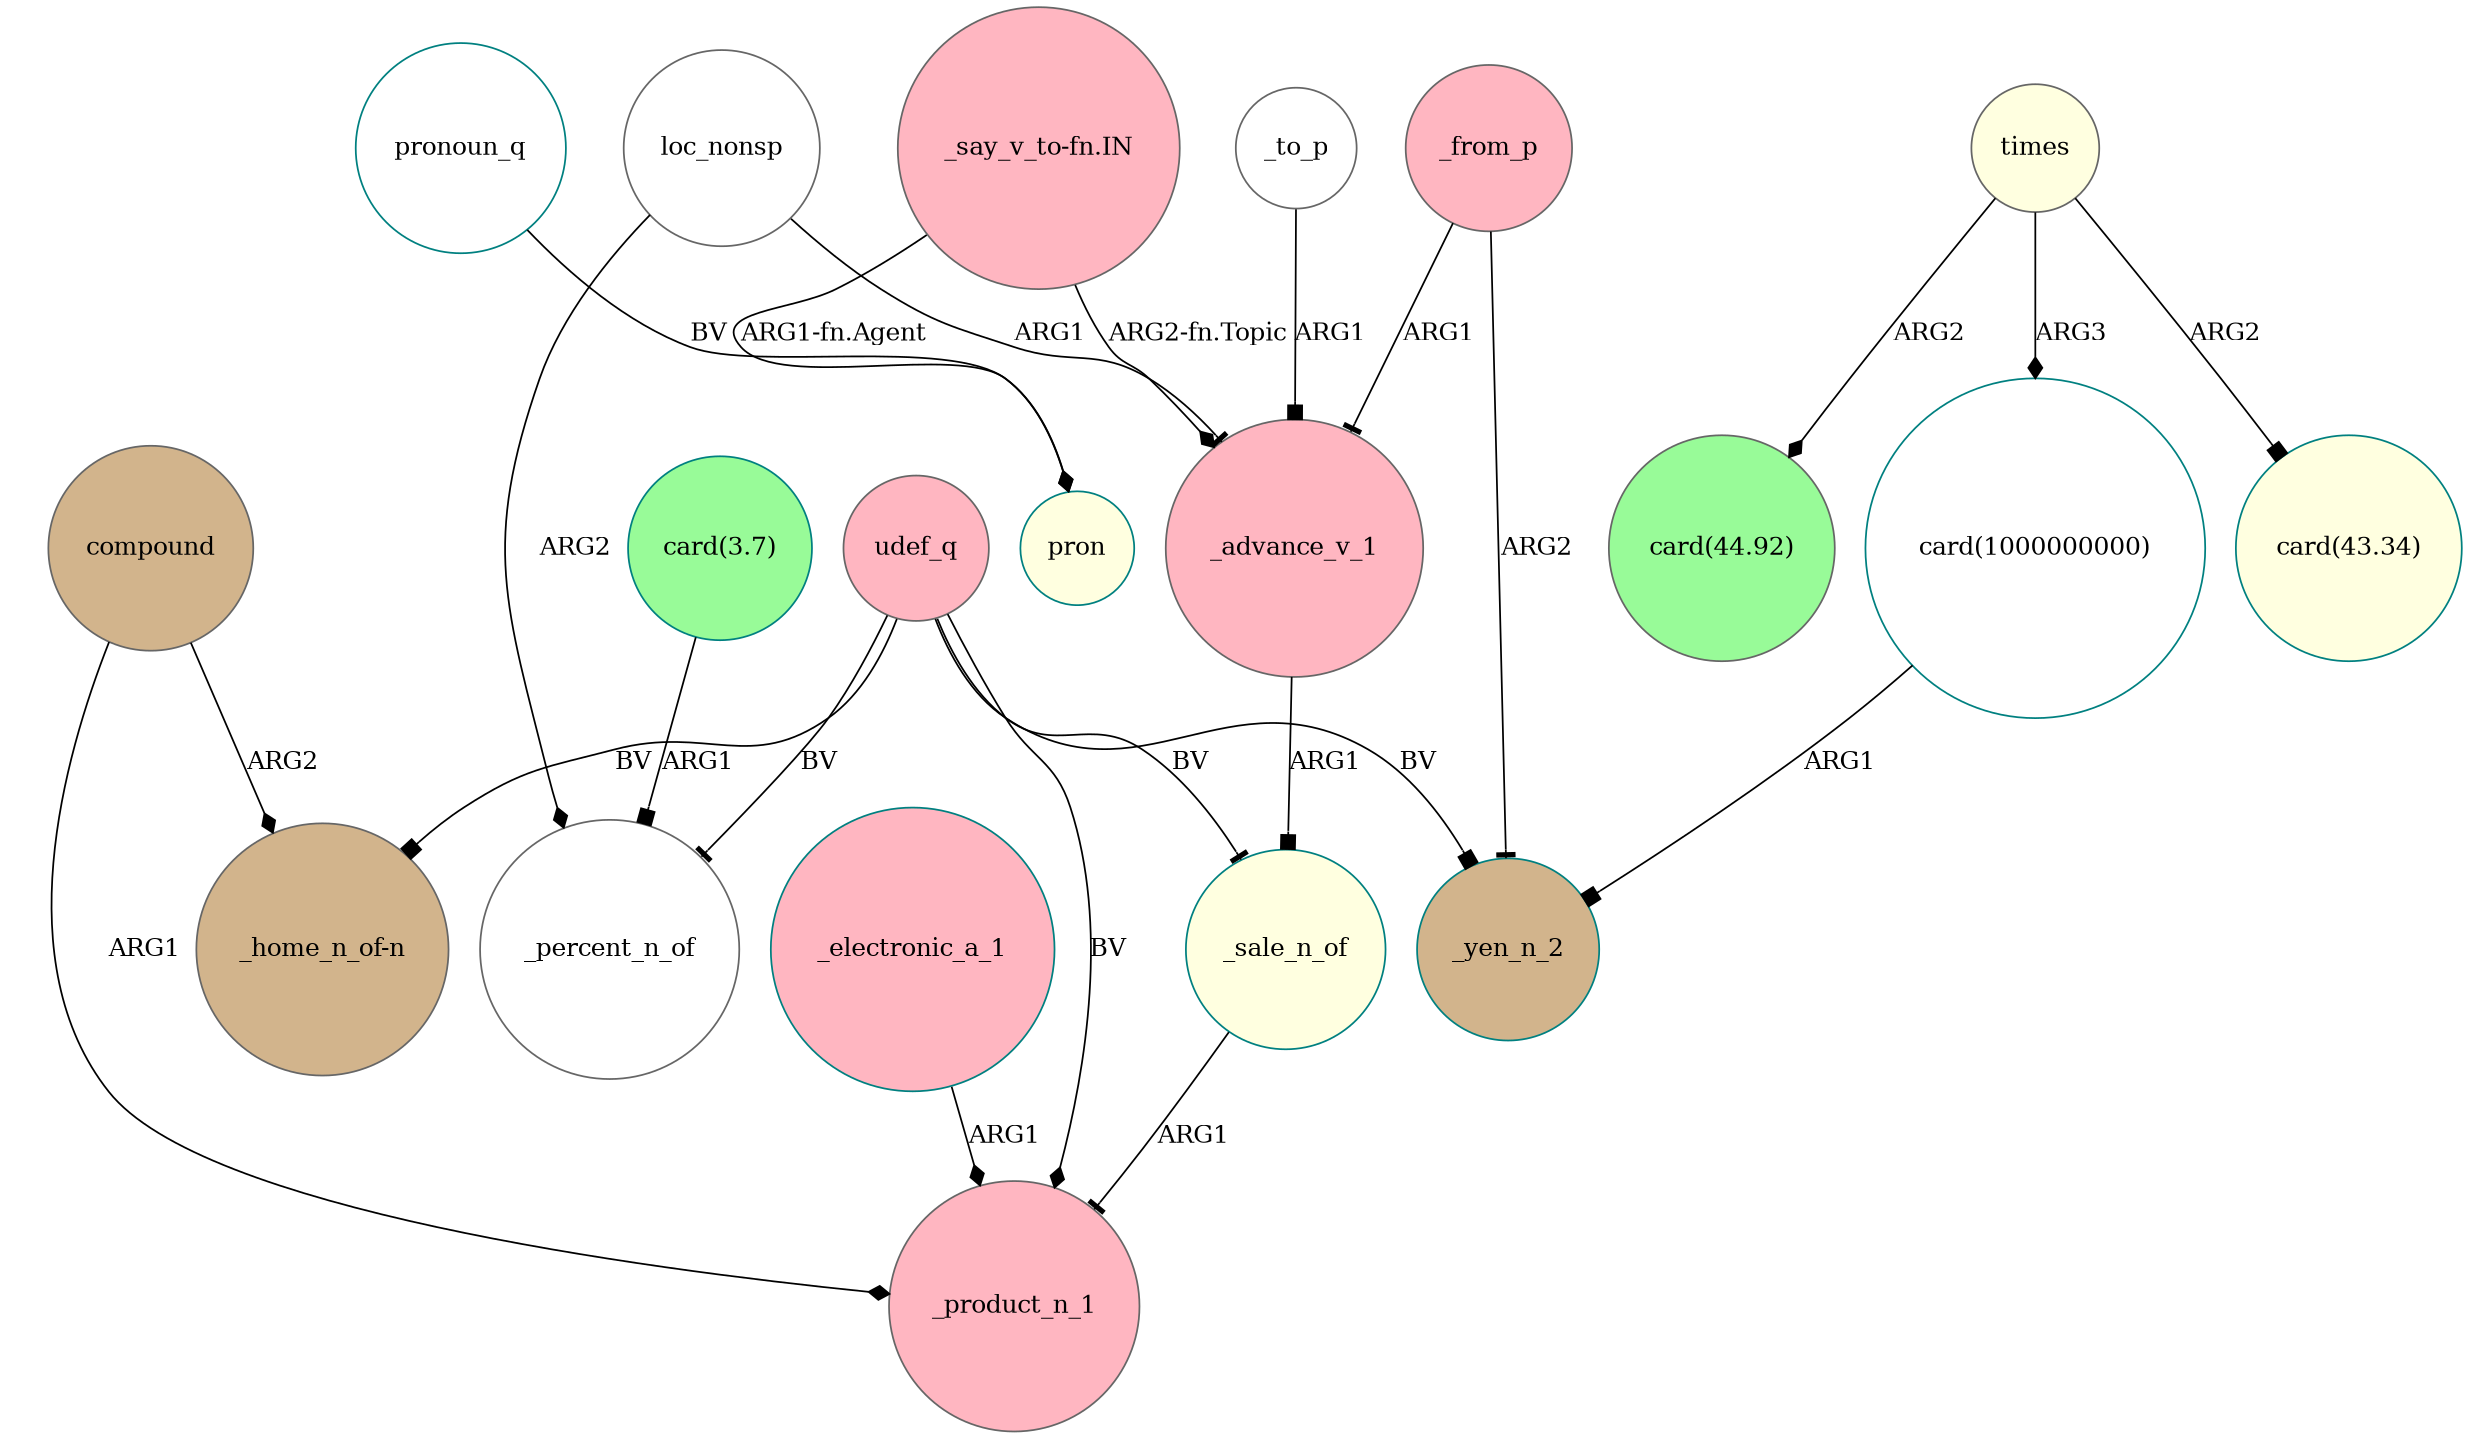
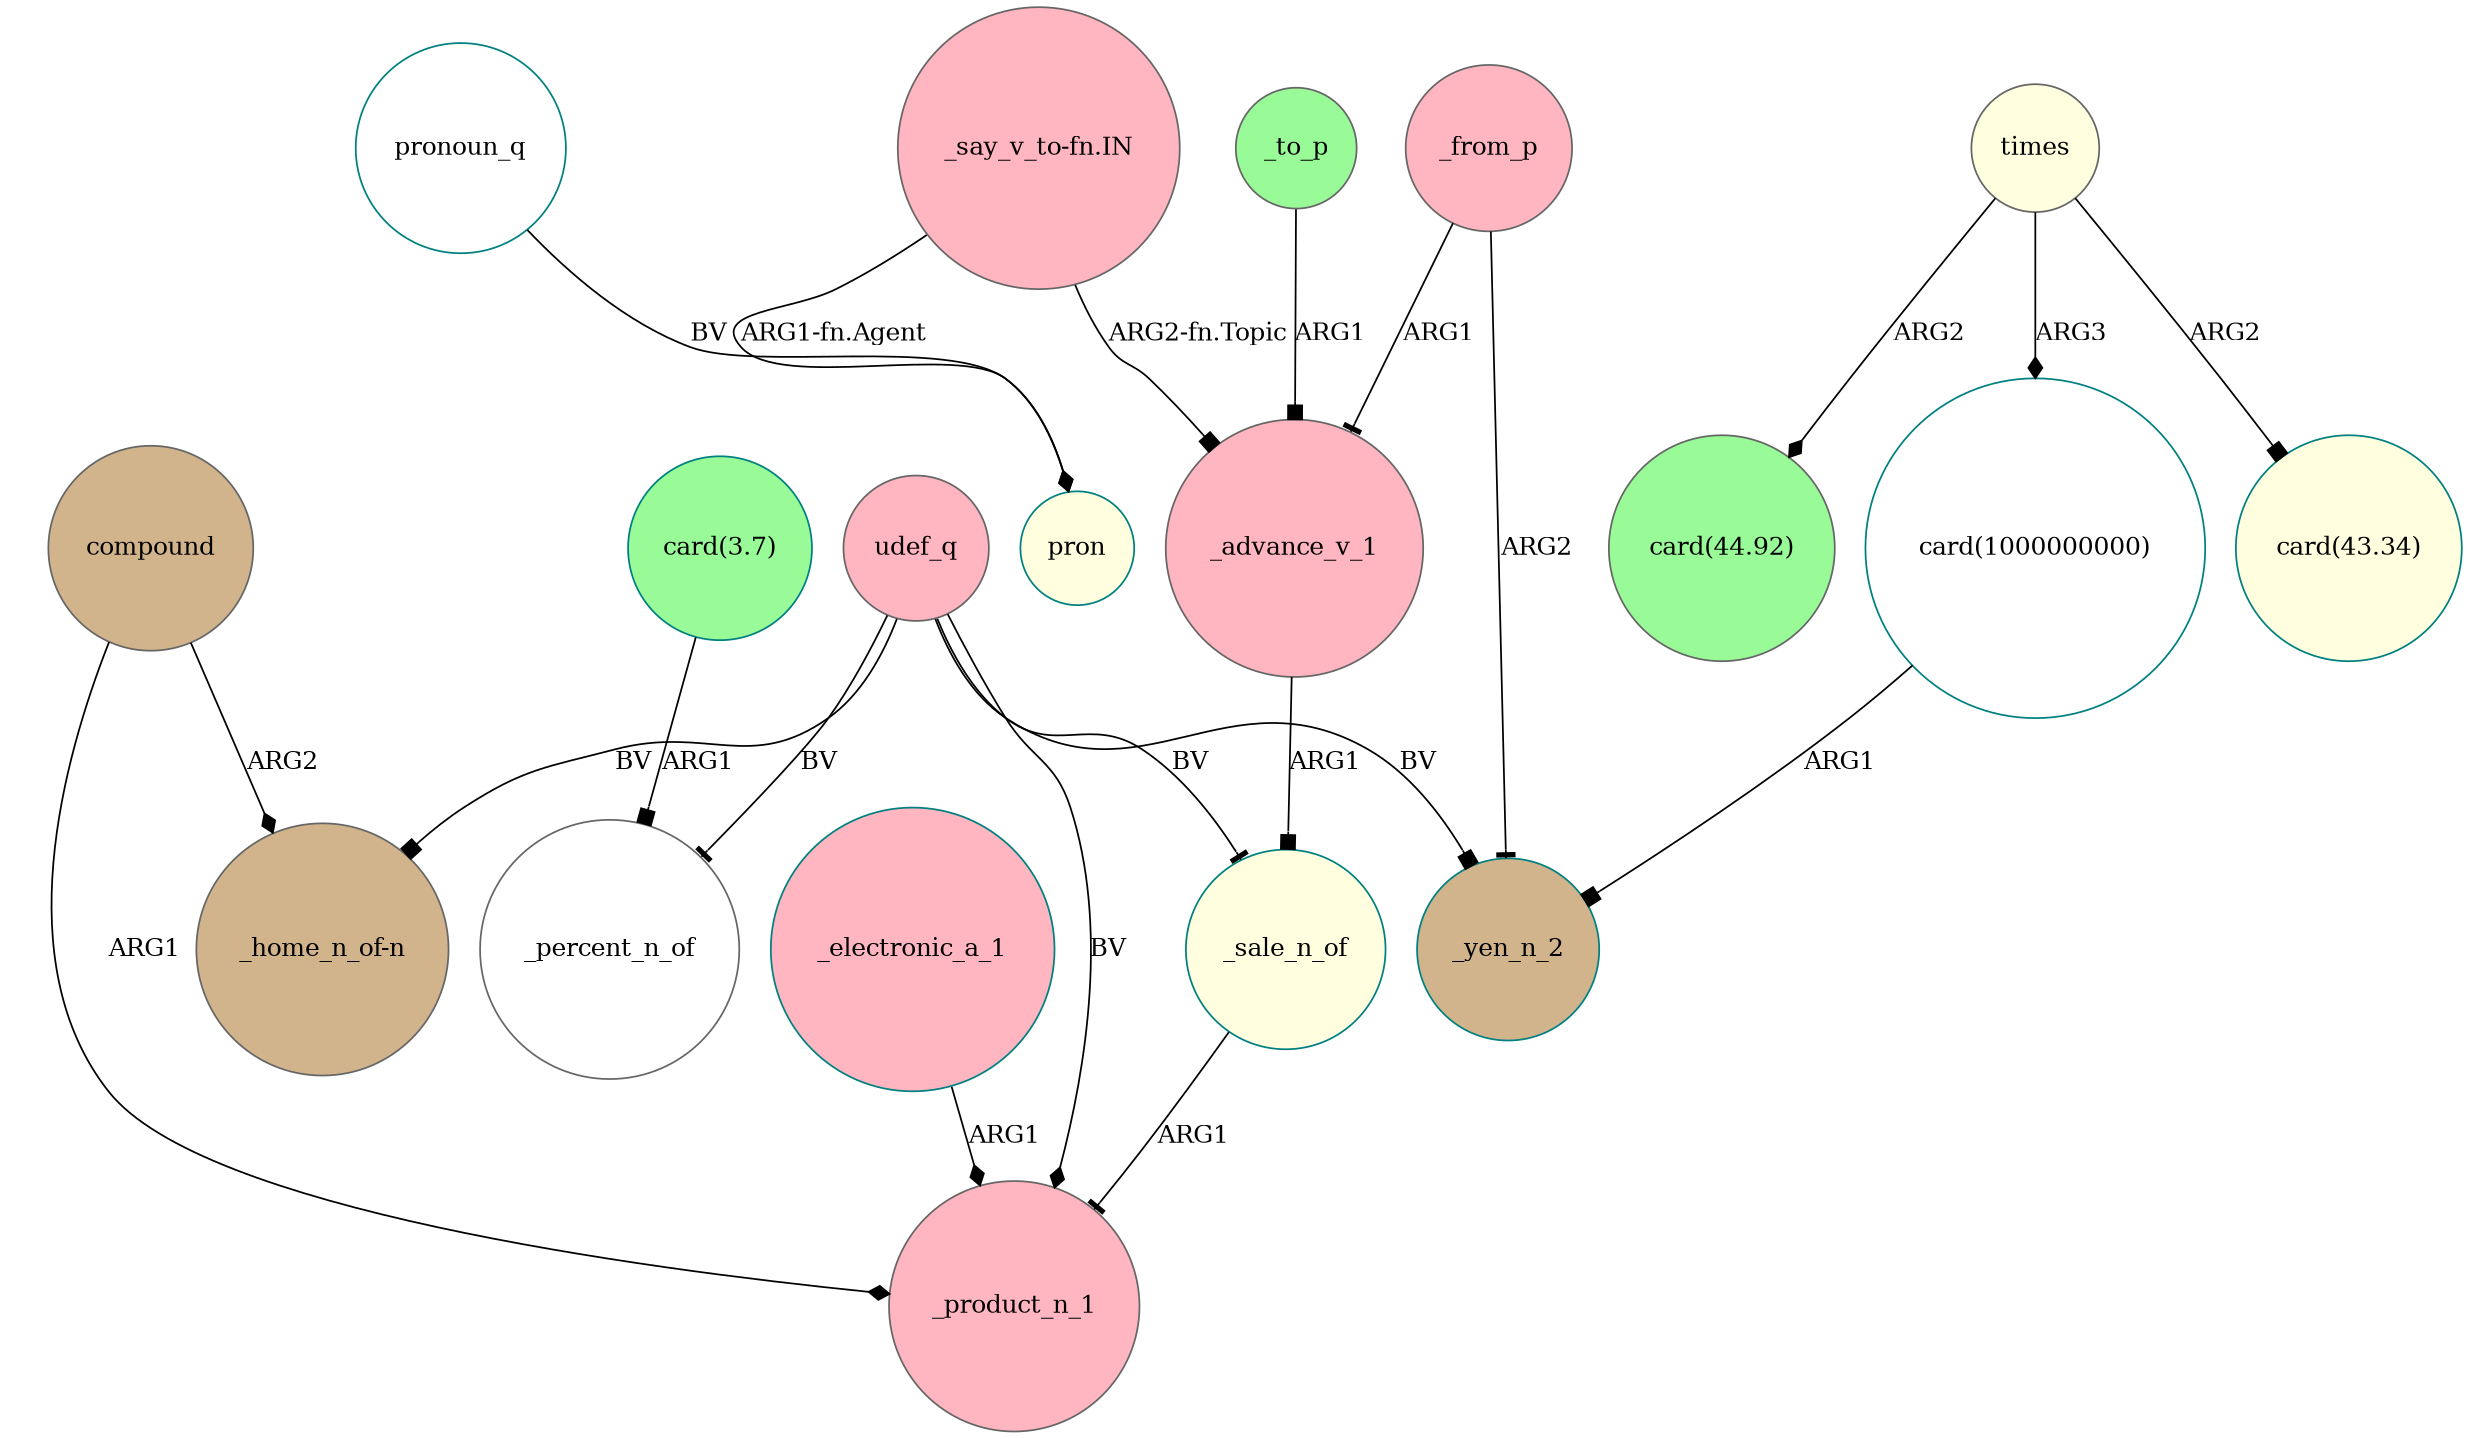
(722, 148) -> none
(1296, 148) -> (1296, 148)
(1111, 350) -> (1131, 366)
